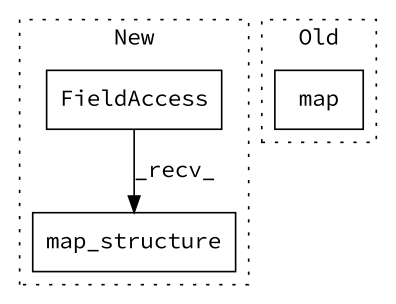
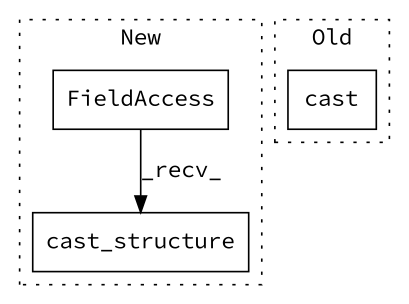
(319, 100) -> (332, 100)
(134, 242) -> (141, 242)
